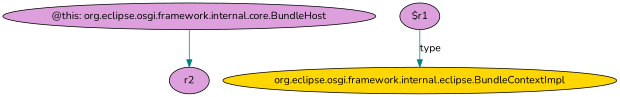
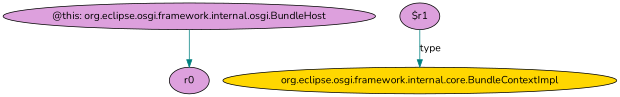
(189, 16) -> (189, 16)
(189, 81) -> (189, 81)
(420, 81) -> (420, 81)
